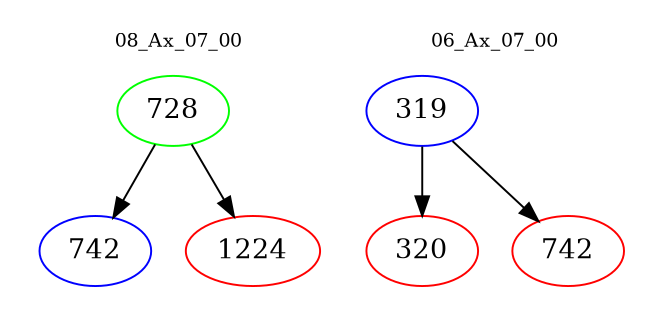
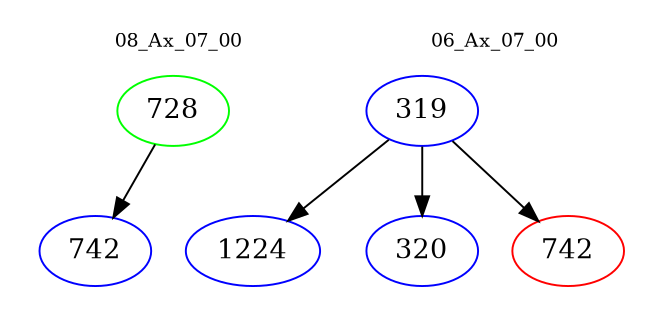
(208, 172) -> (363, 160)
(253, 251) -> (253, 251)
(422, 251) -> (422, 251)
